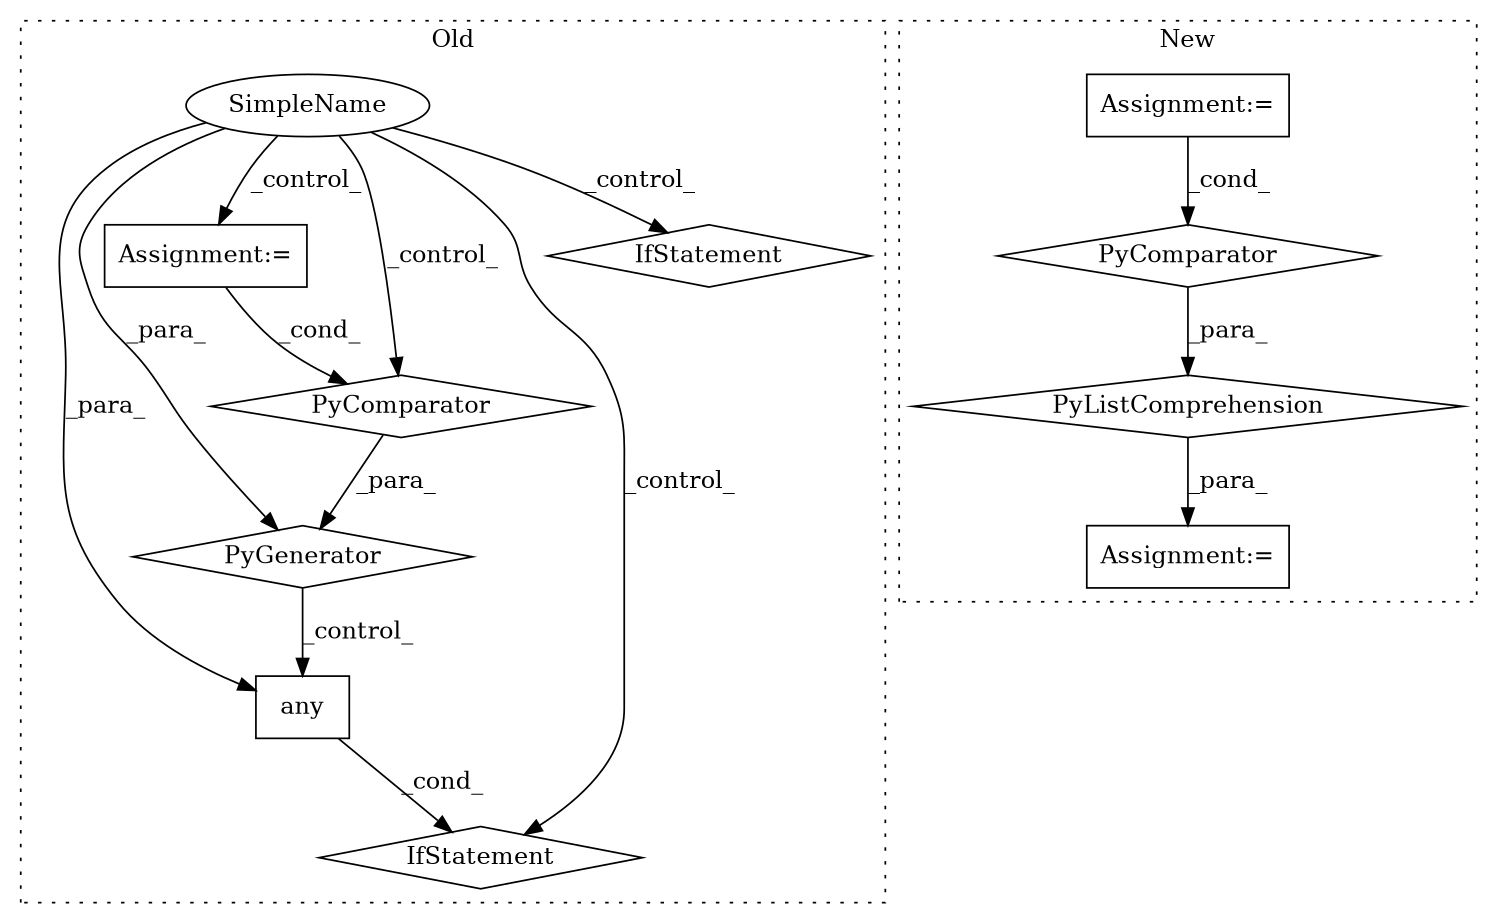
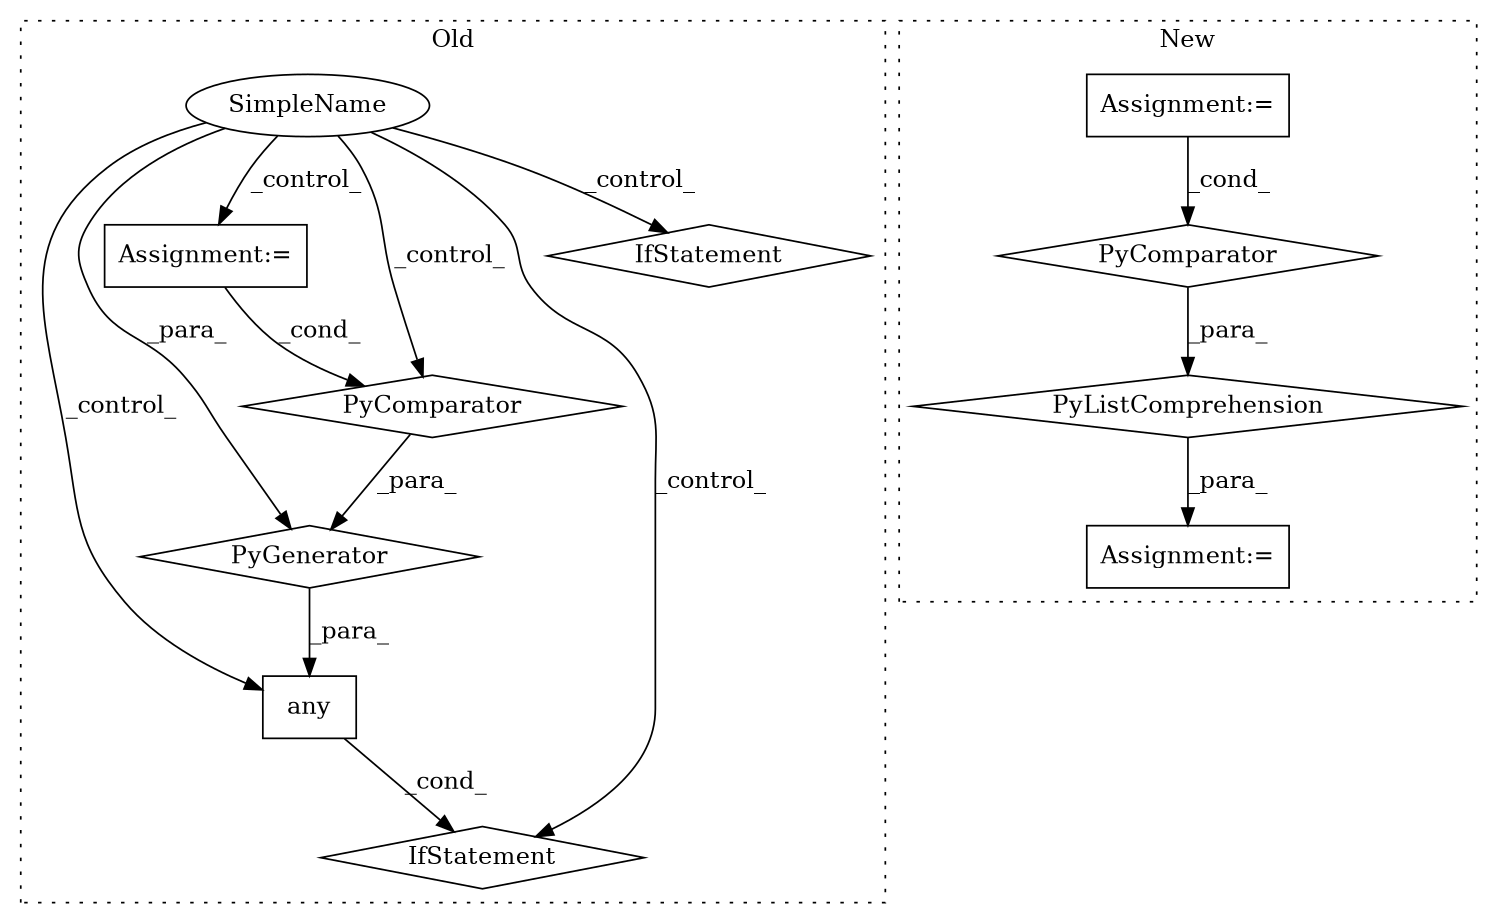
(105, 406) -> (121, 406)
(358, 632) -> (349, 632)
